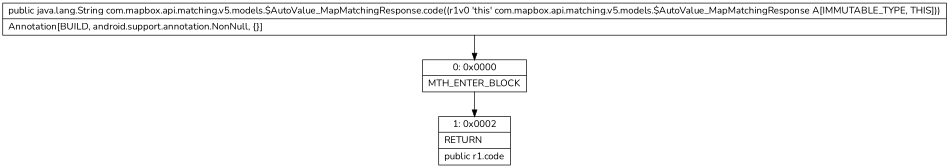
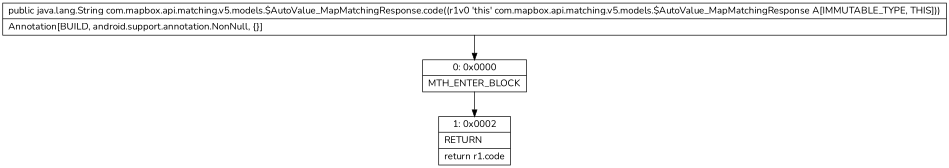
(474, 156) -> (475, 156)
